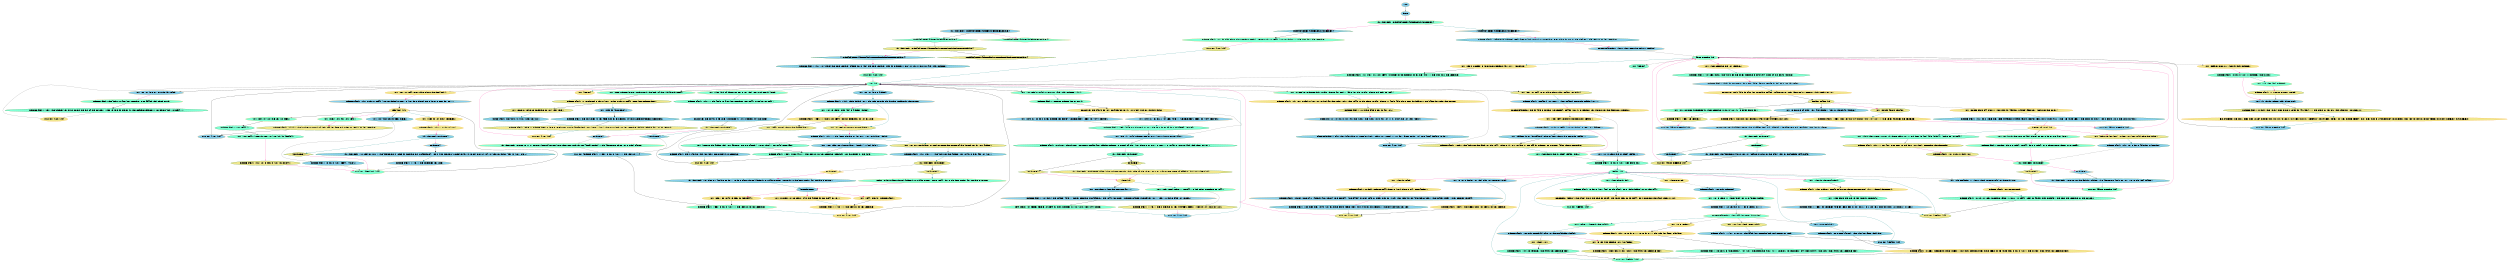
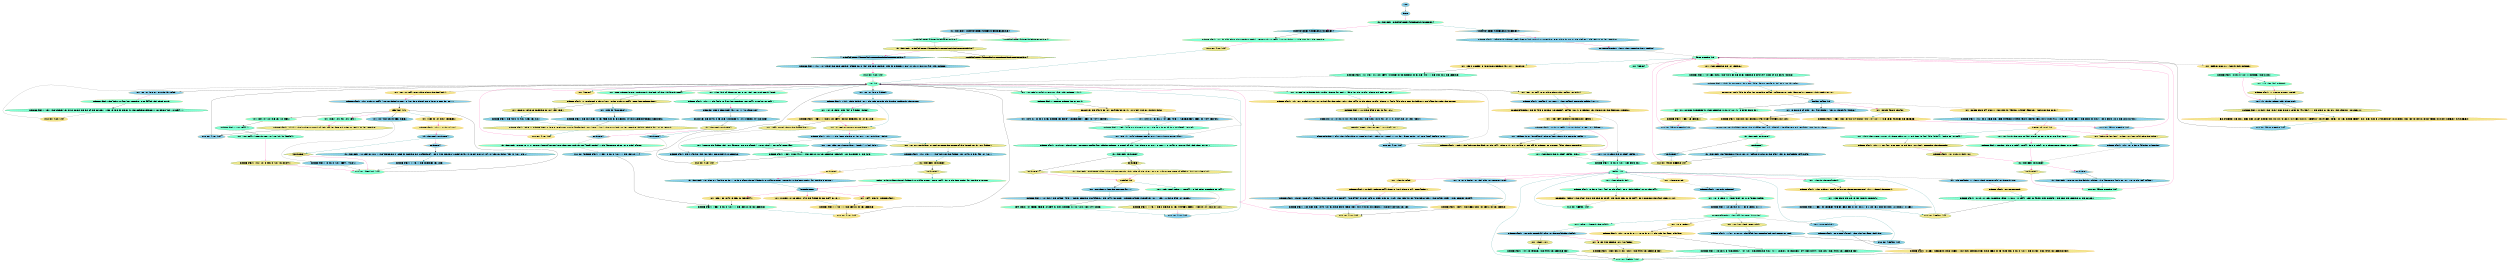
(1626, 49) -> (1626, 49)
(1821, 102) -> (1821, 102)
none -> (731, 110)
(516, 119) -> (516, 119)
none -> (1375, 128)
(1126, 181) -> (1126, 181)
